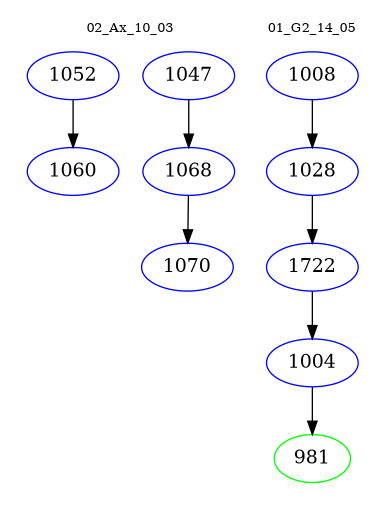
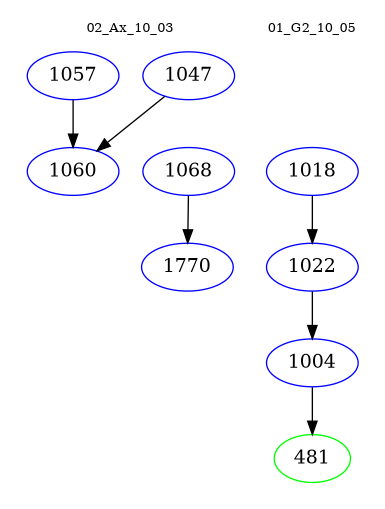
(312, 29) -> (312, 29)
(73, 76) -> (73, 76)
(312, 76) -> none
(189, 117) -> (136, 119)
(312, 171) -> (312, 171)
(187, 267) -> (187, 267)
(312, 267) -> (312, 267)
(312, 459) -> (312, 459)
